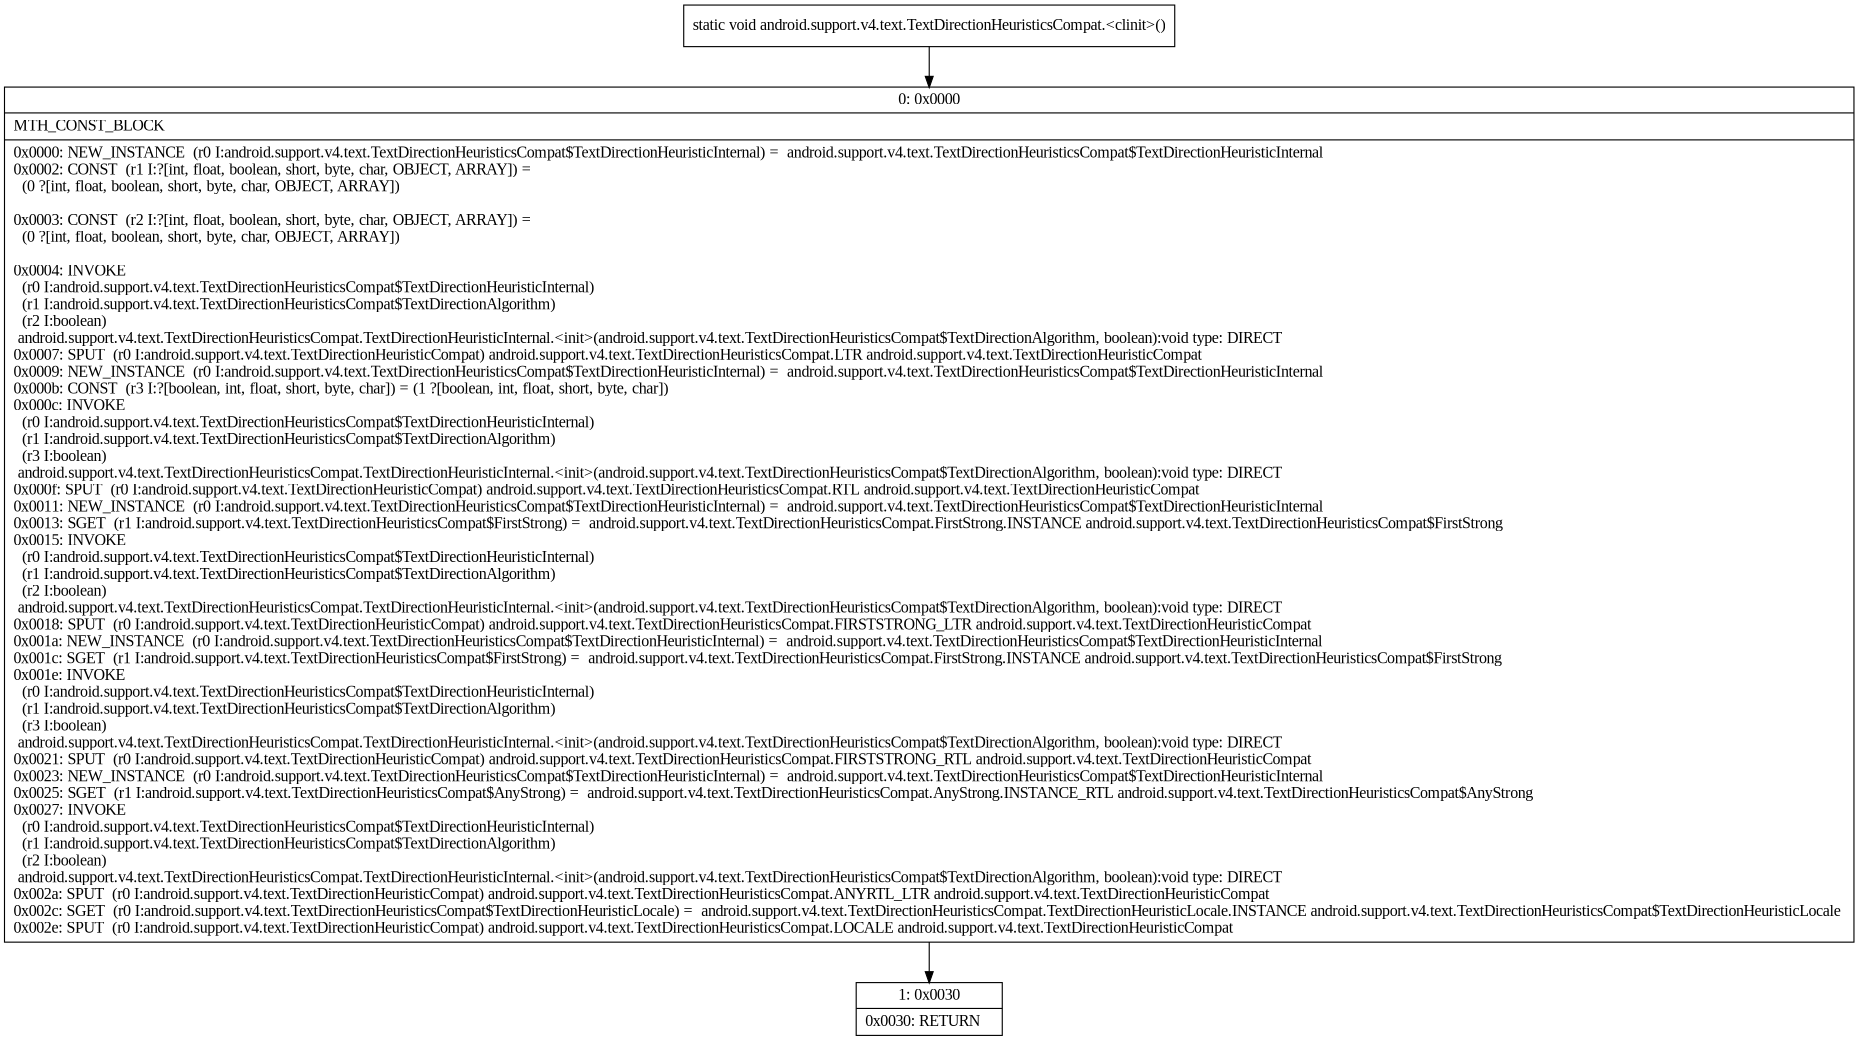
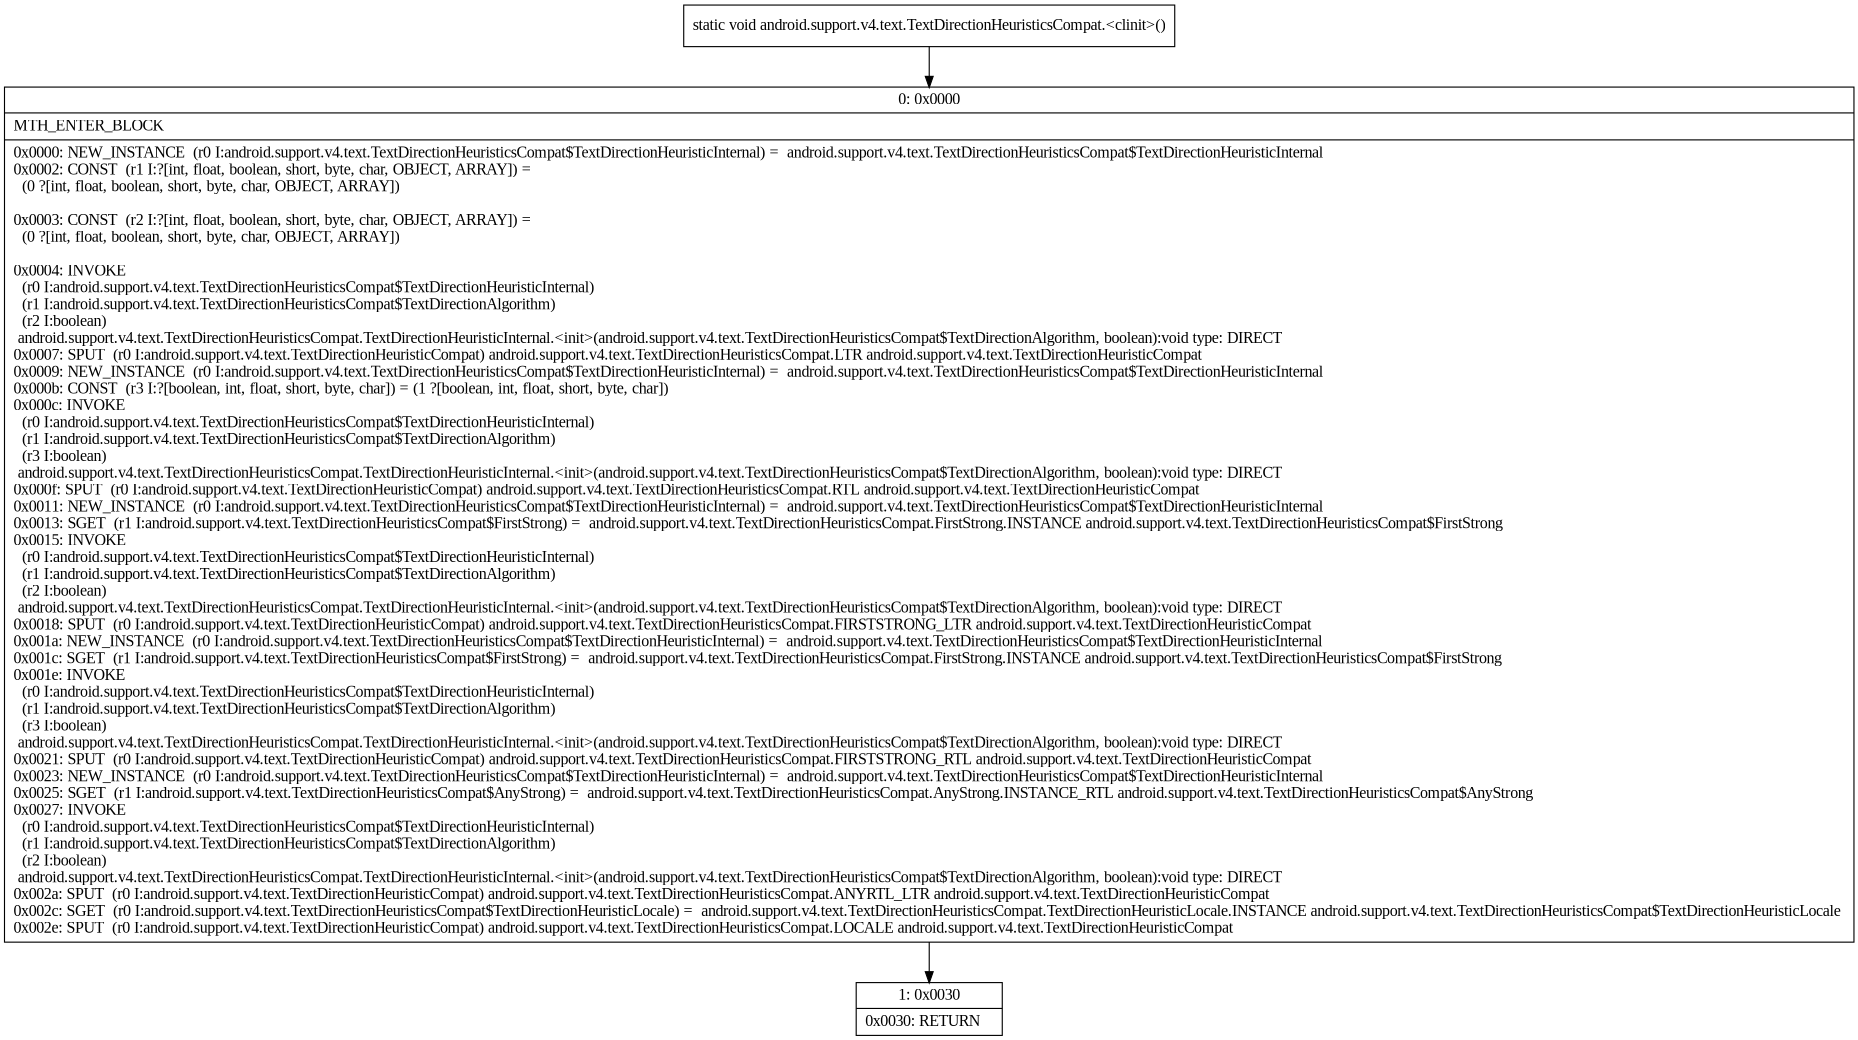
(89, 126) -> (89, 126)
